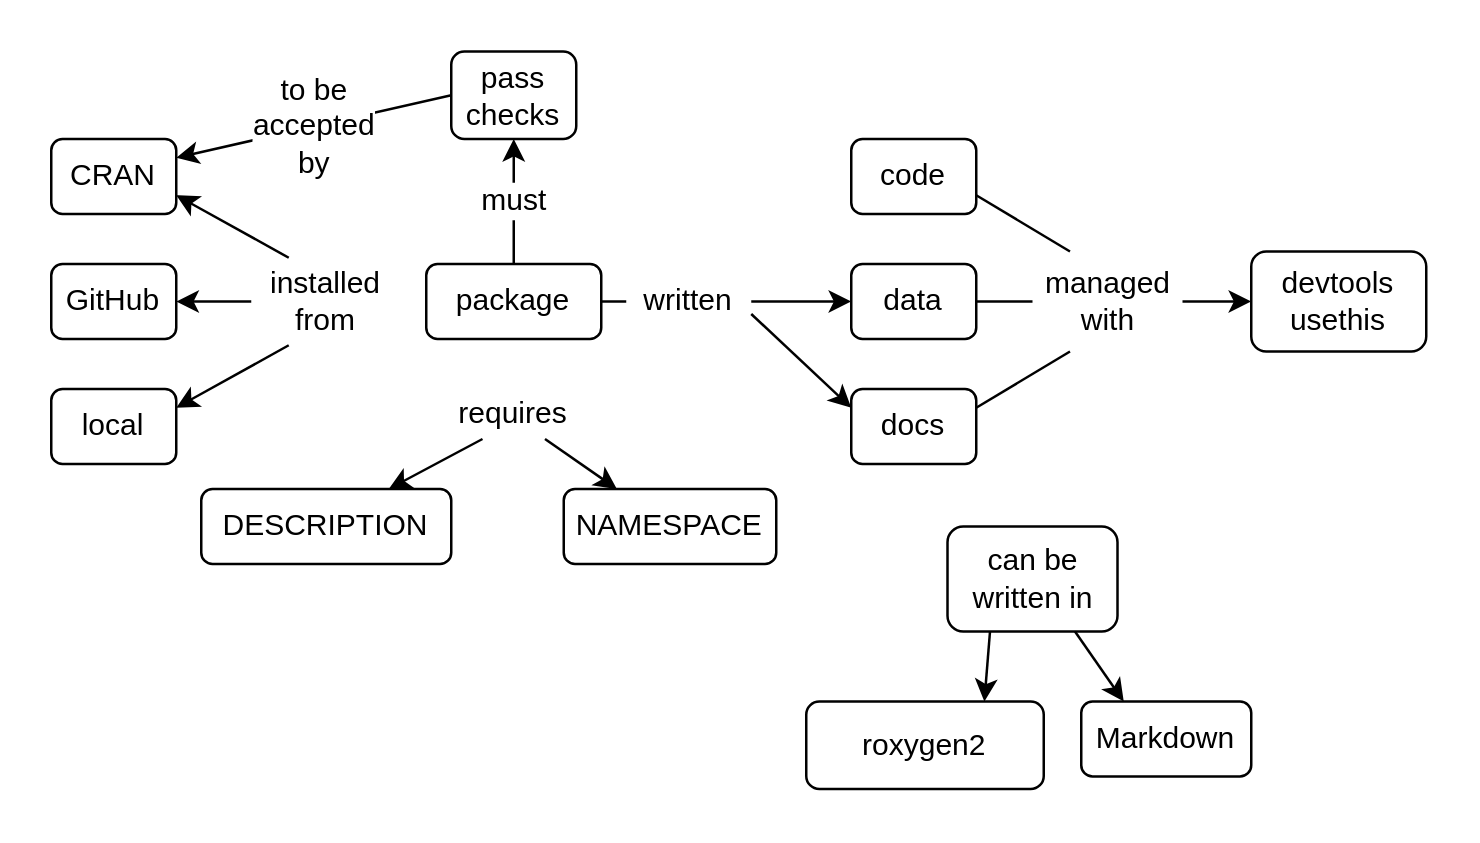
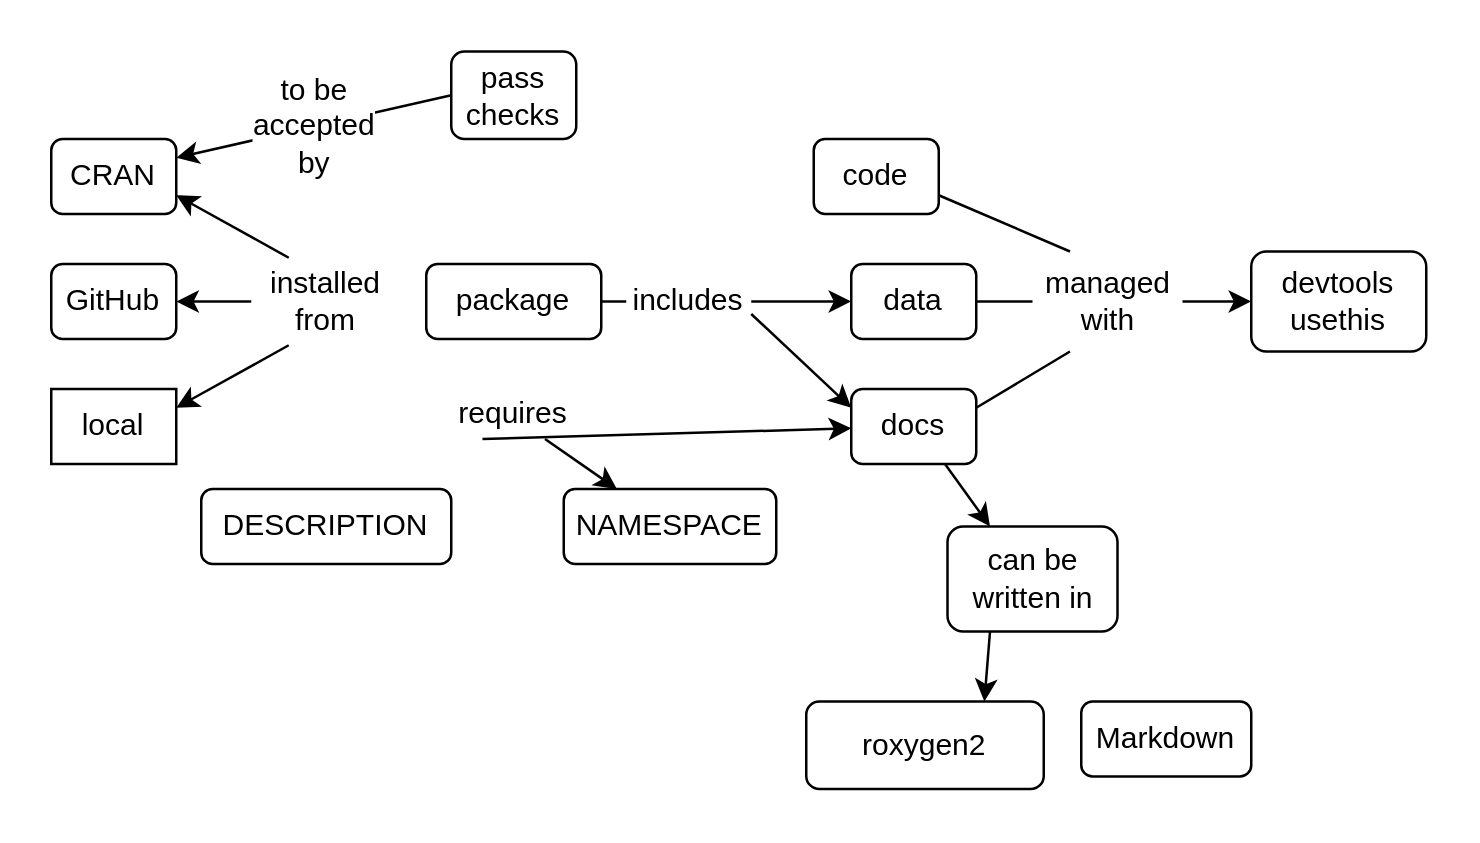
(914, 176) -> (876, 176)
(514, 235) -> none
(689, 301) -> (689, 301)
(114, 426) -> (114, 426)
(443, 460) -> (659, 434)
none -> (963, 488)
(1095, 659) -> none
